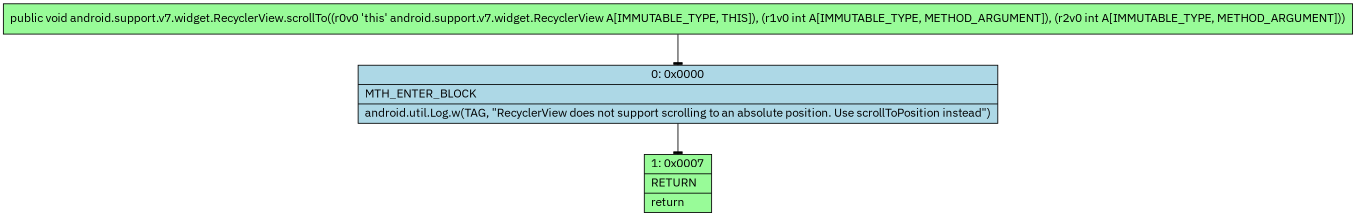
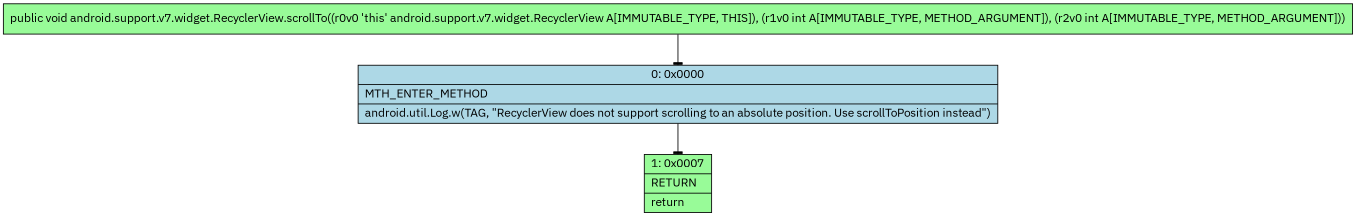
(421, 94) -> (427, 94)
